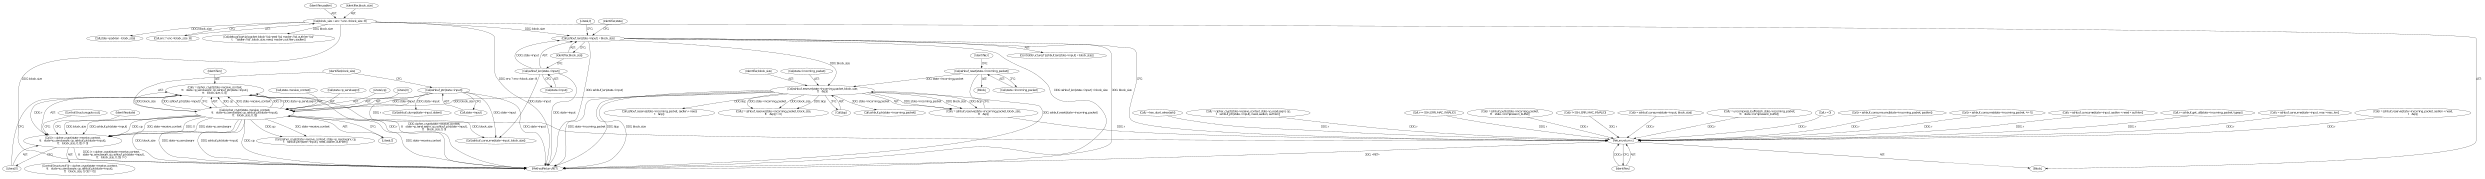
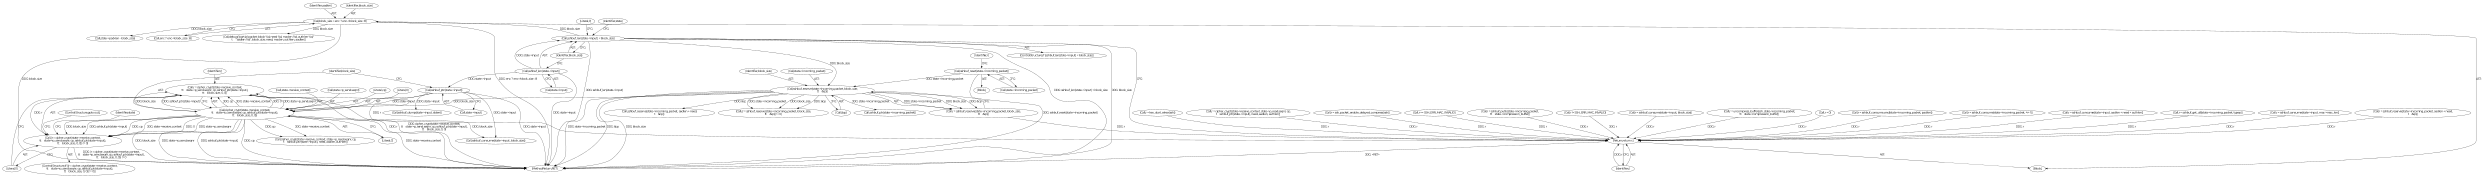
(472, 26) -> (514, 25)
(524, 108) -> (482, 75)
none -> (1357, 113)
